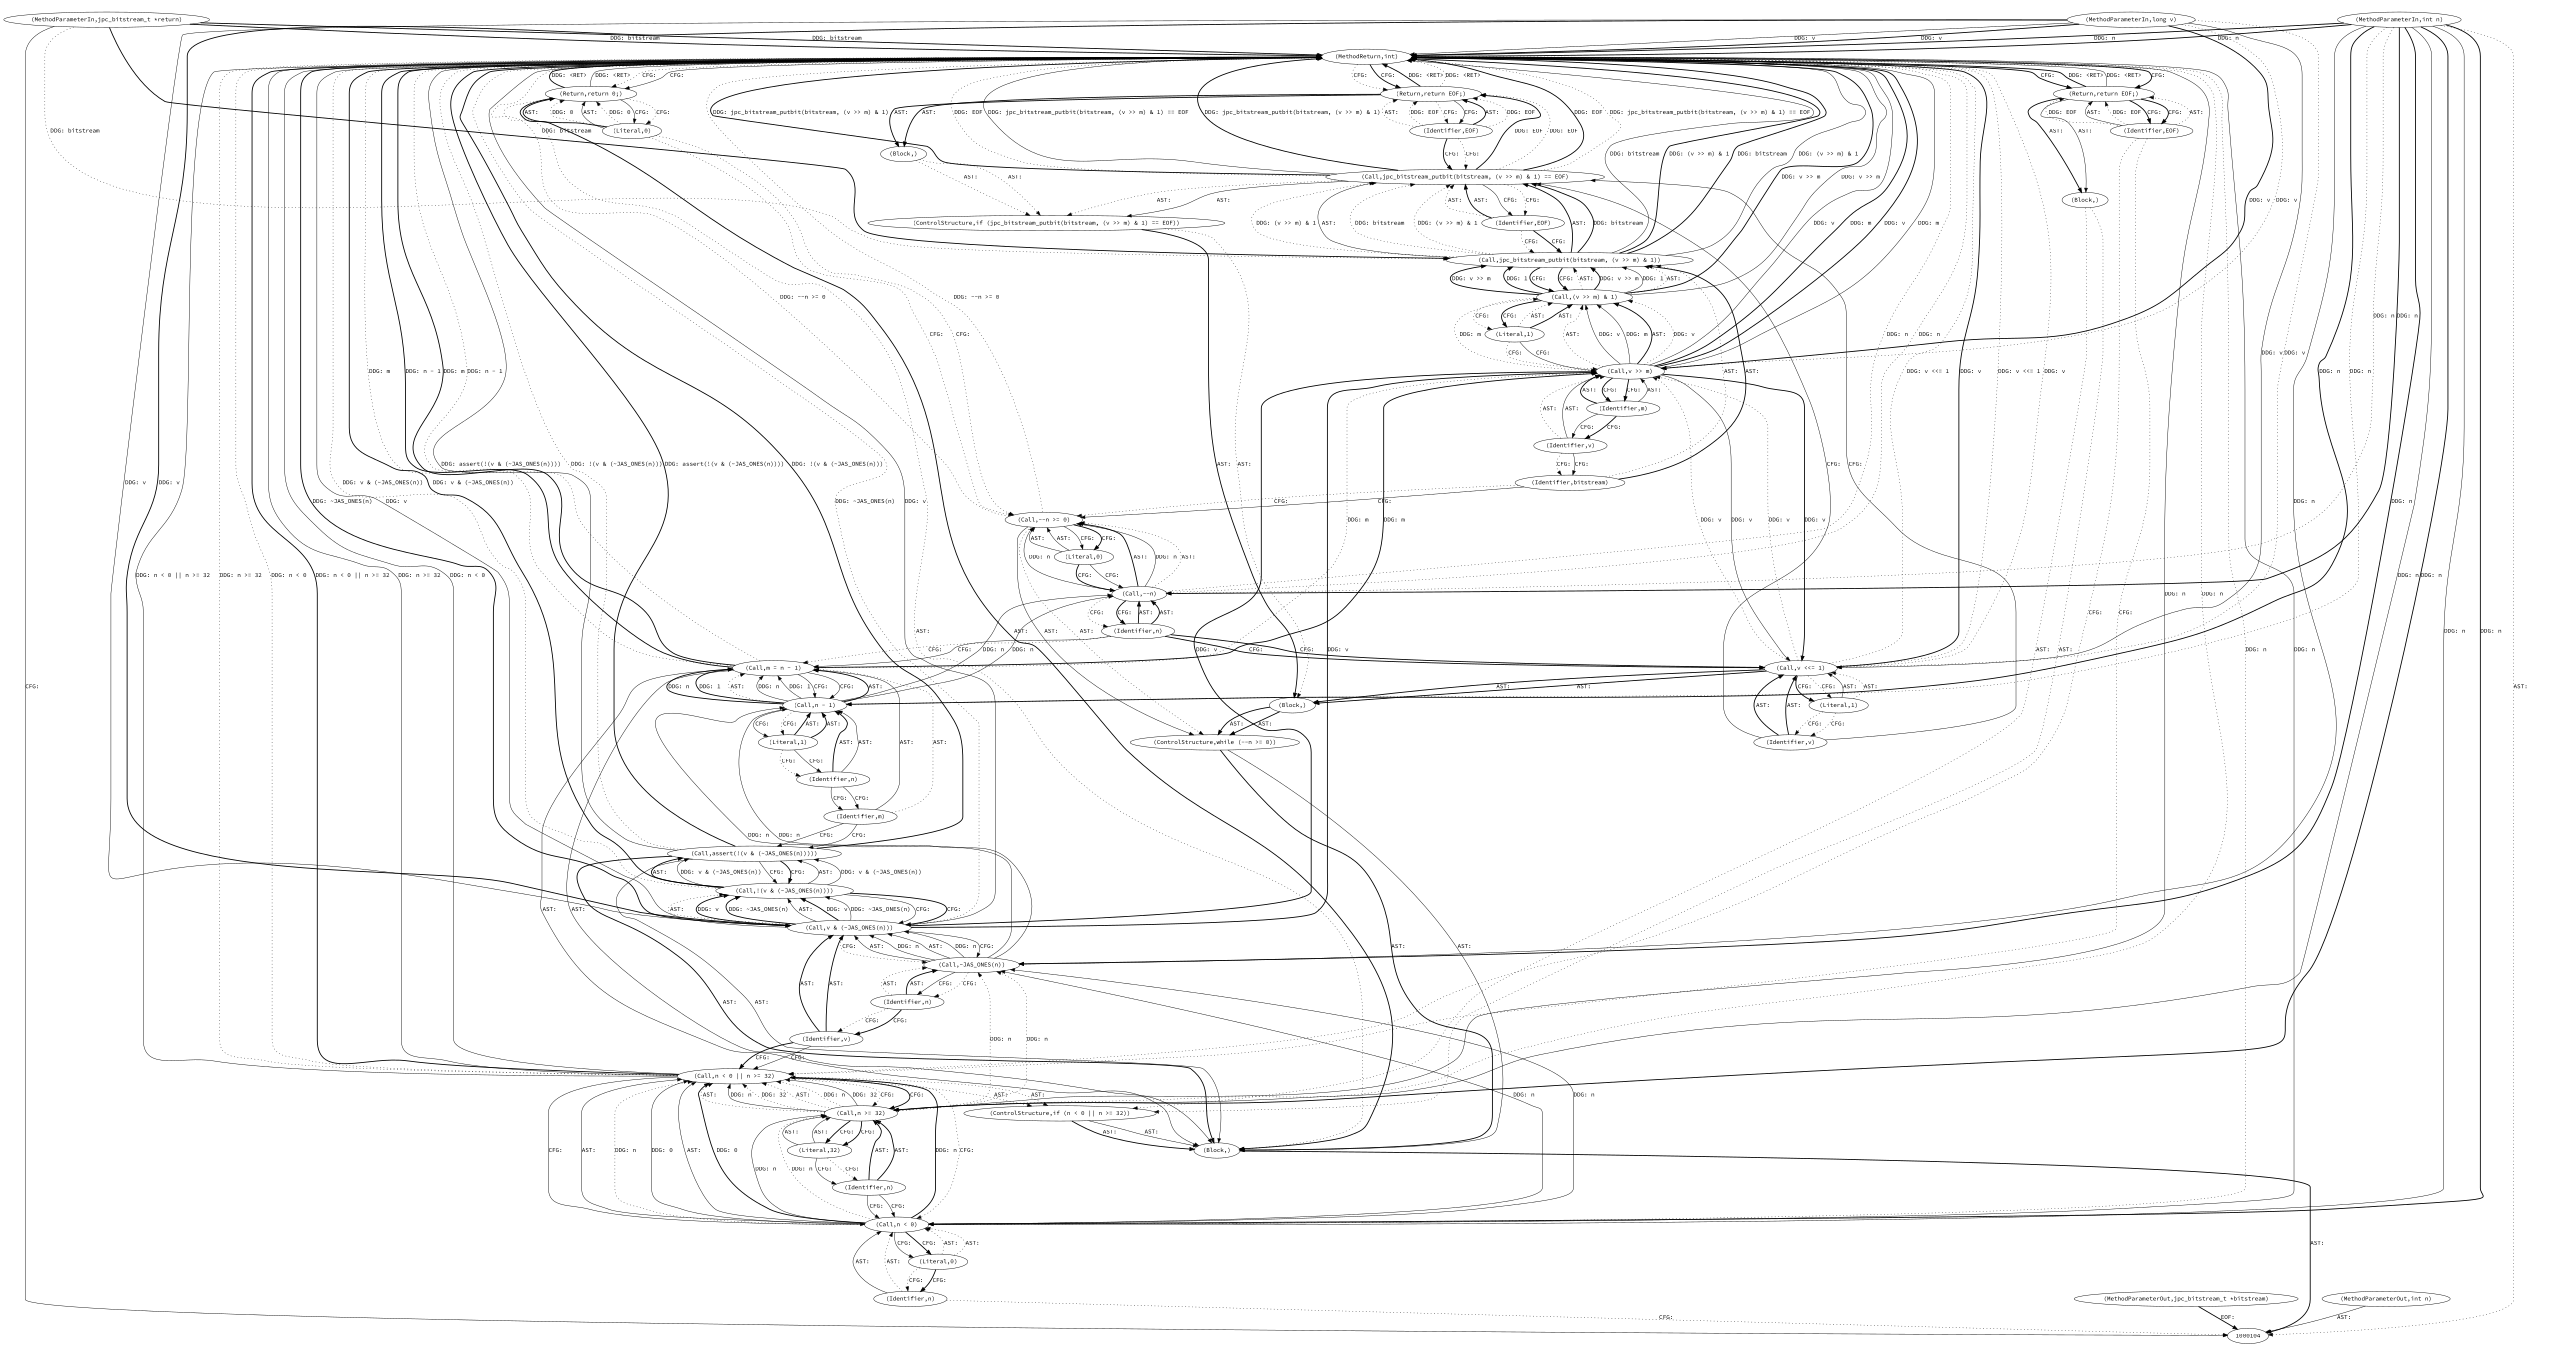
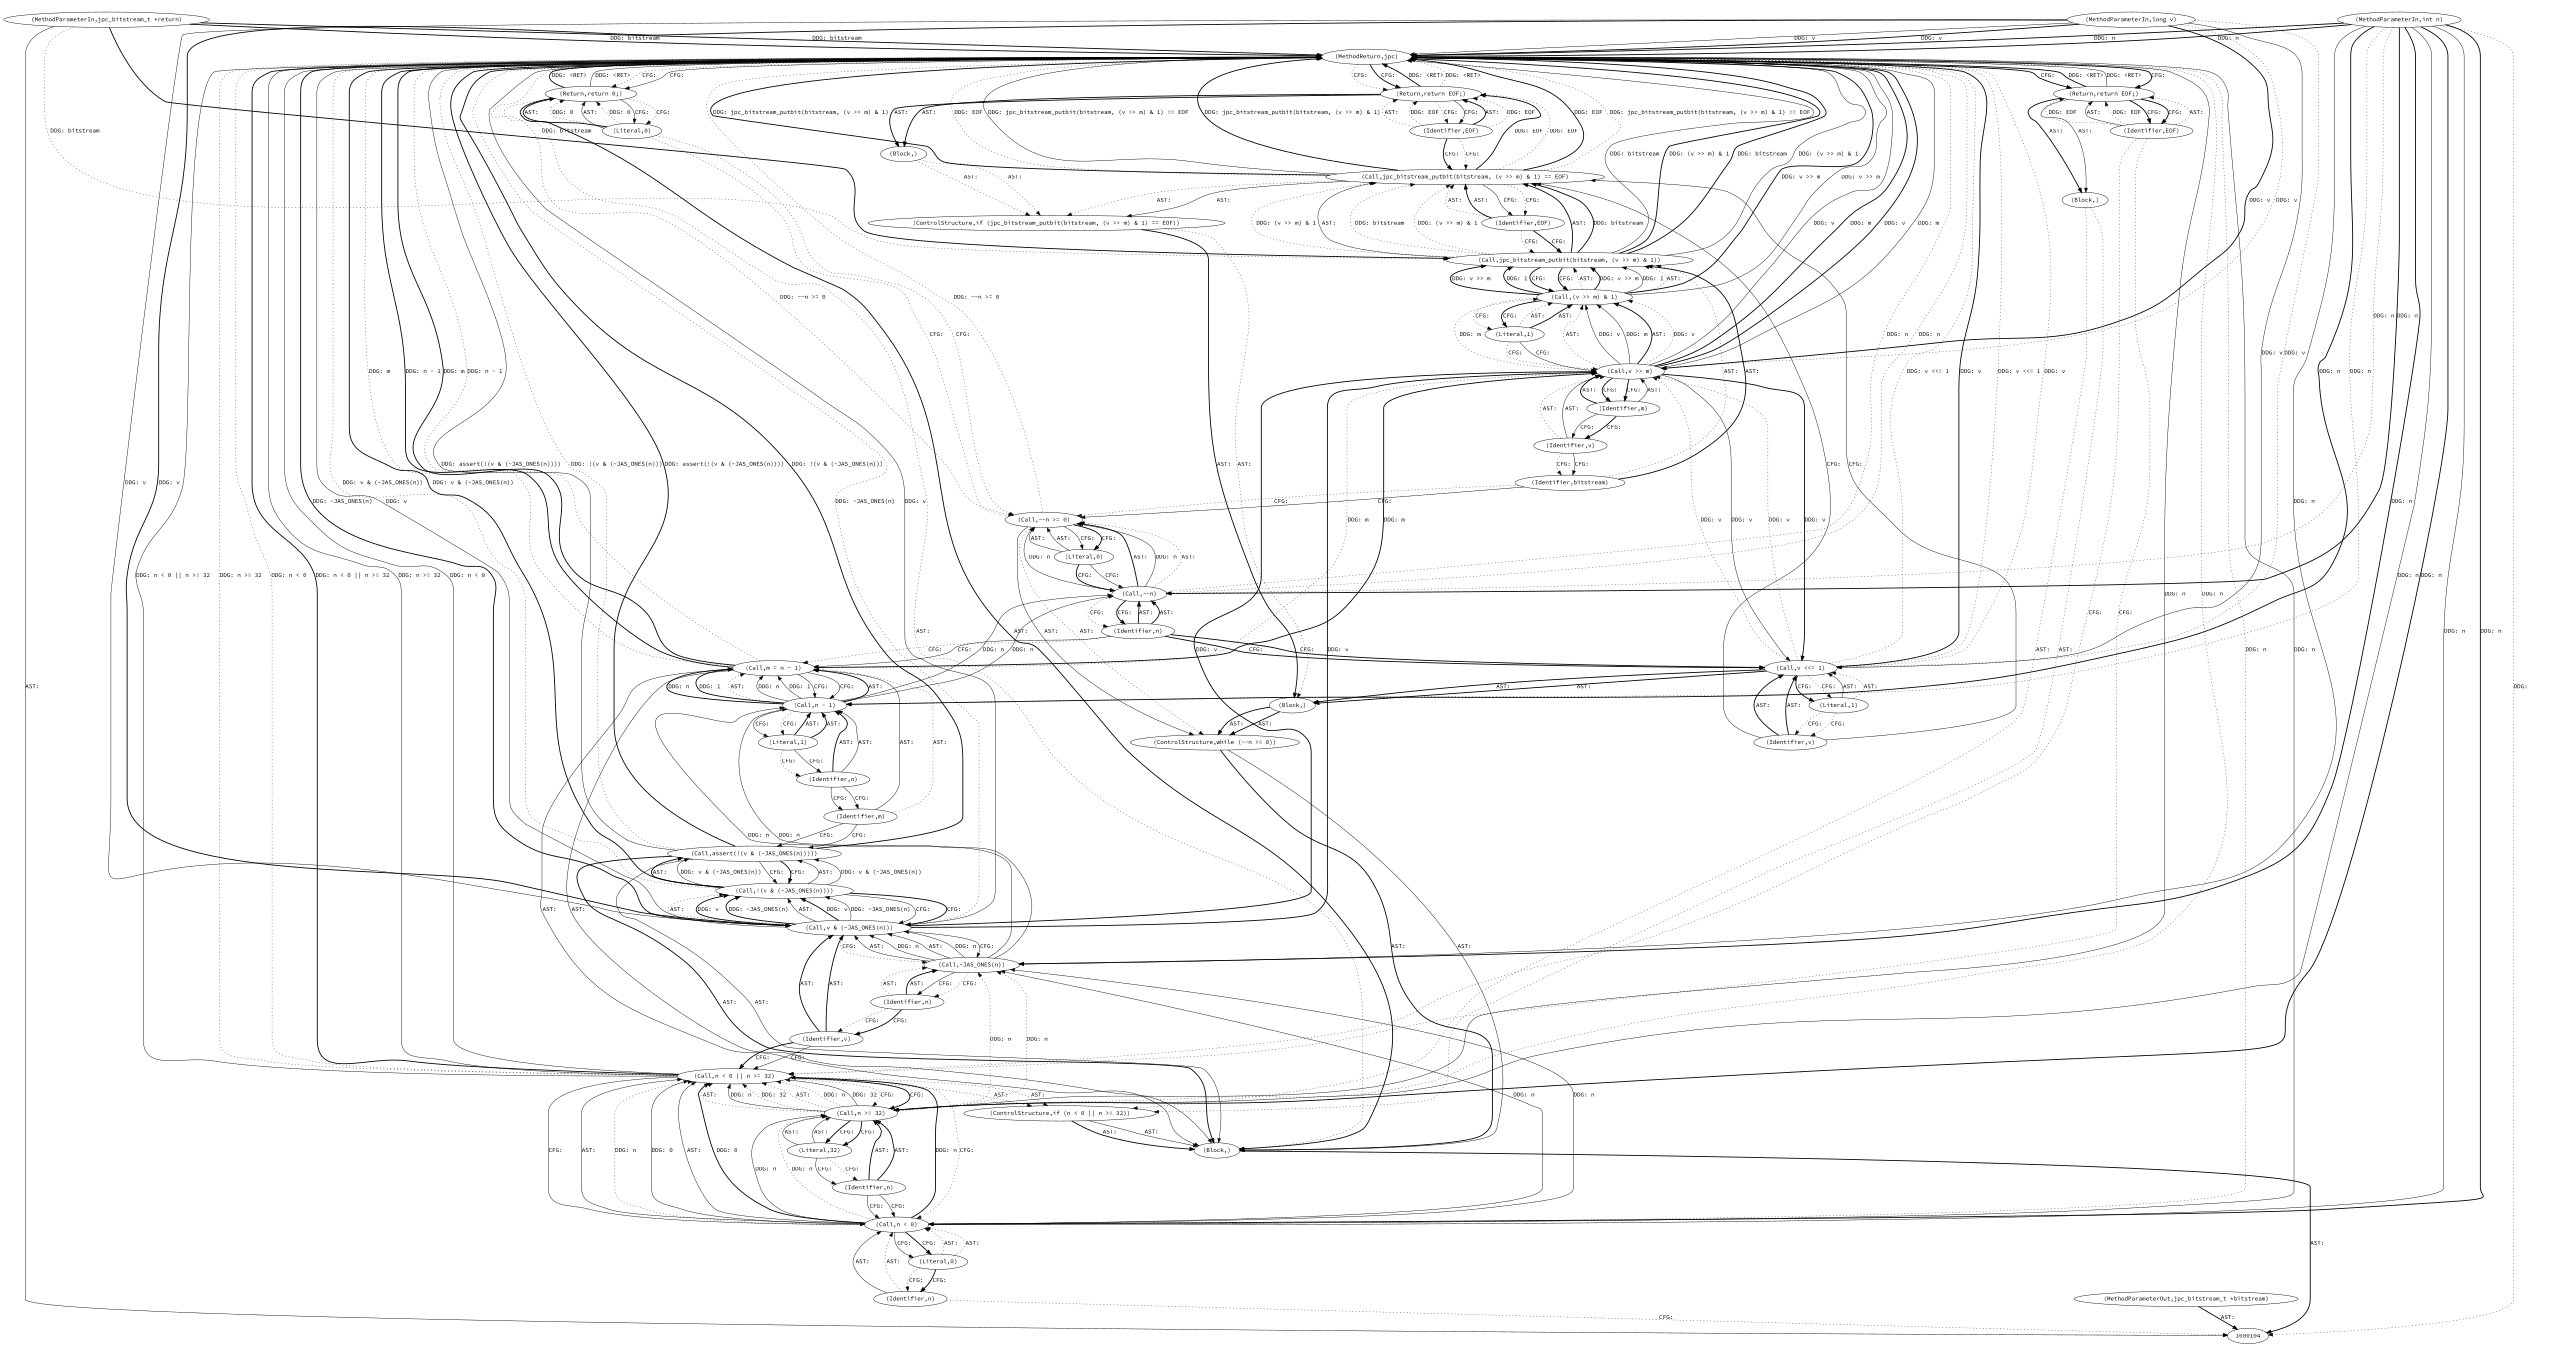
(1367, 57) -> (1367, 57)
(34, 687) -> (34, 687)
(2523, 687) -> (2523, 687)
(2386, 1299) -> none
(2230, 1317) -> (2230, 1317)
